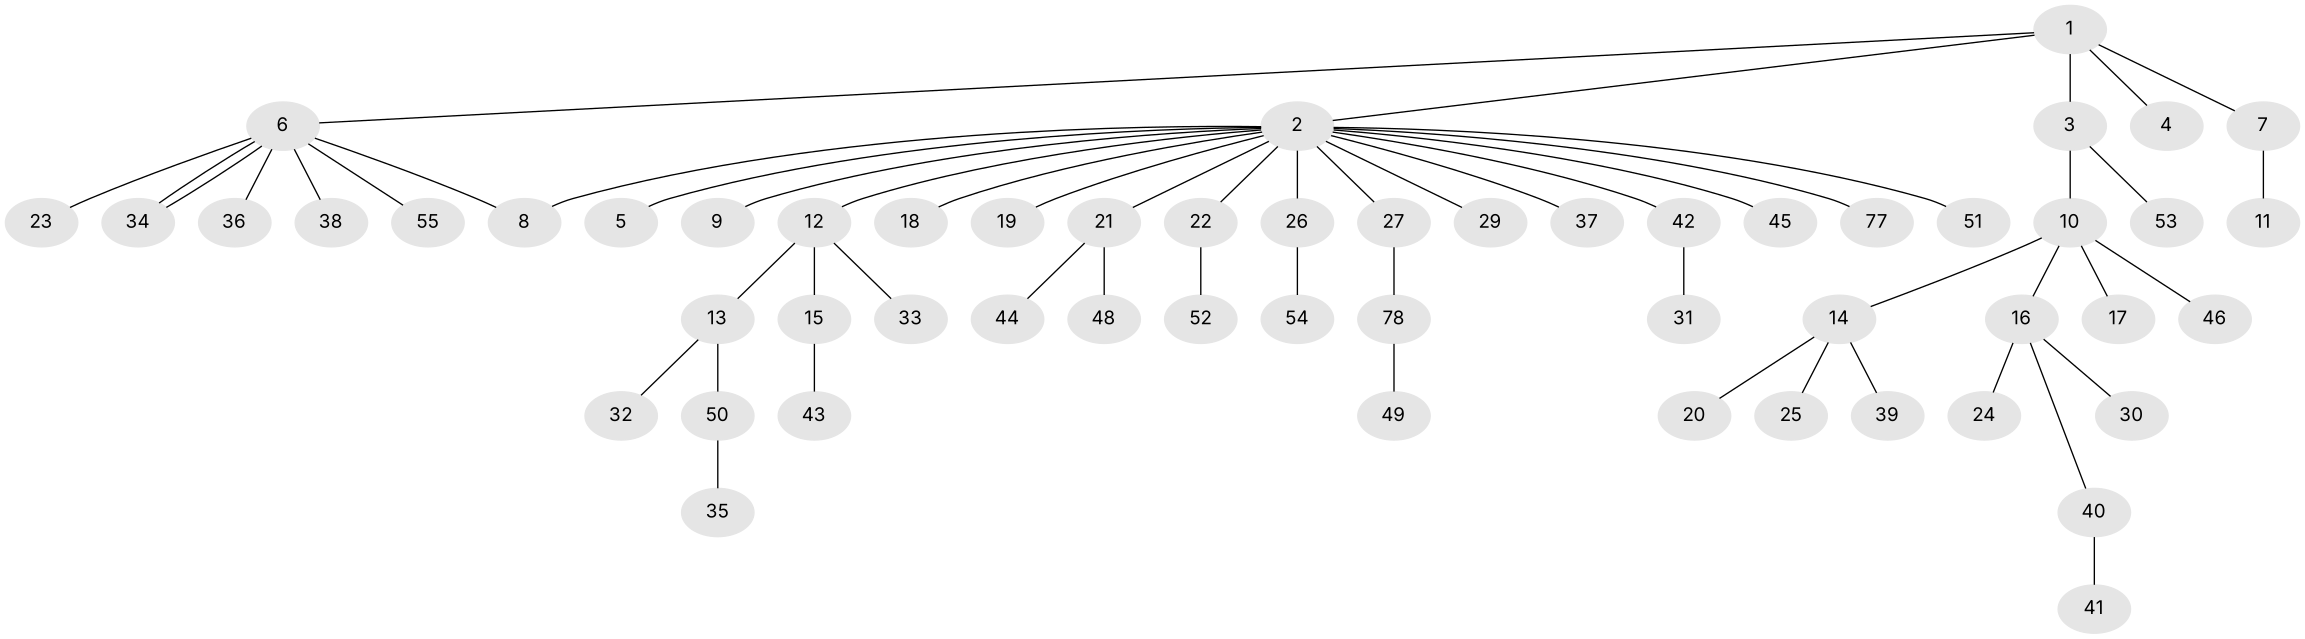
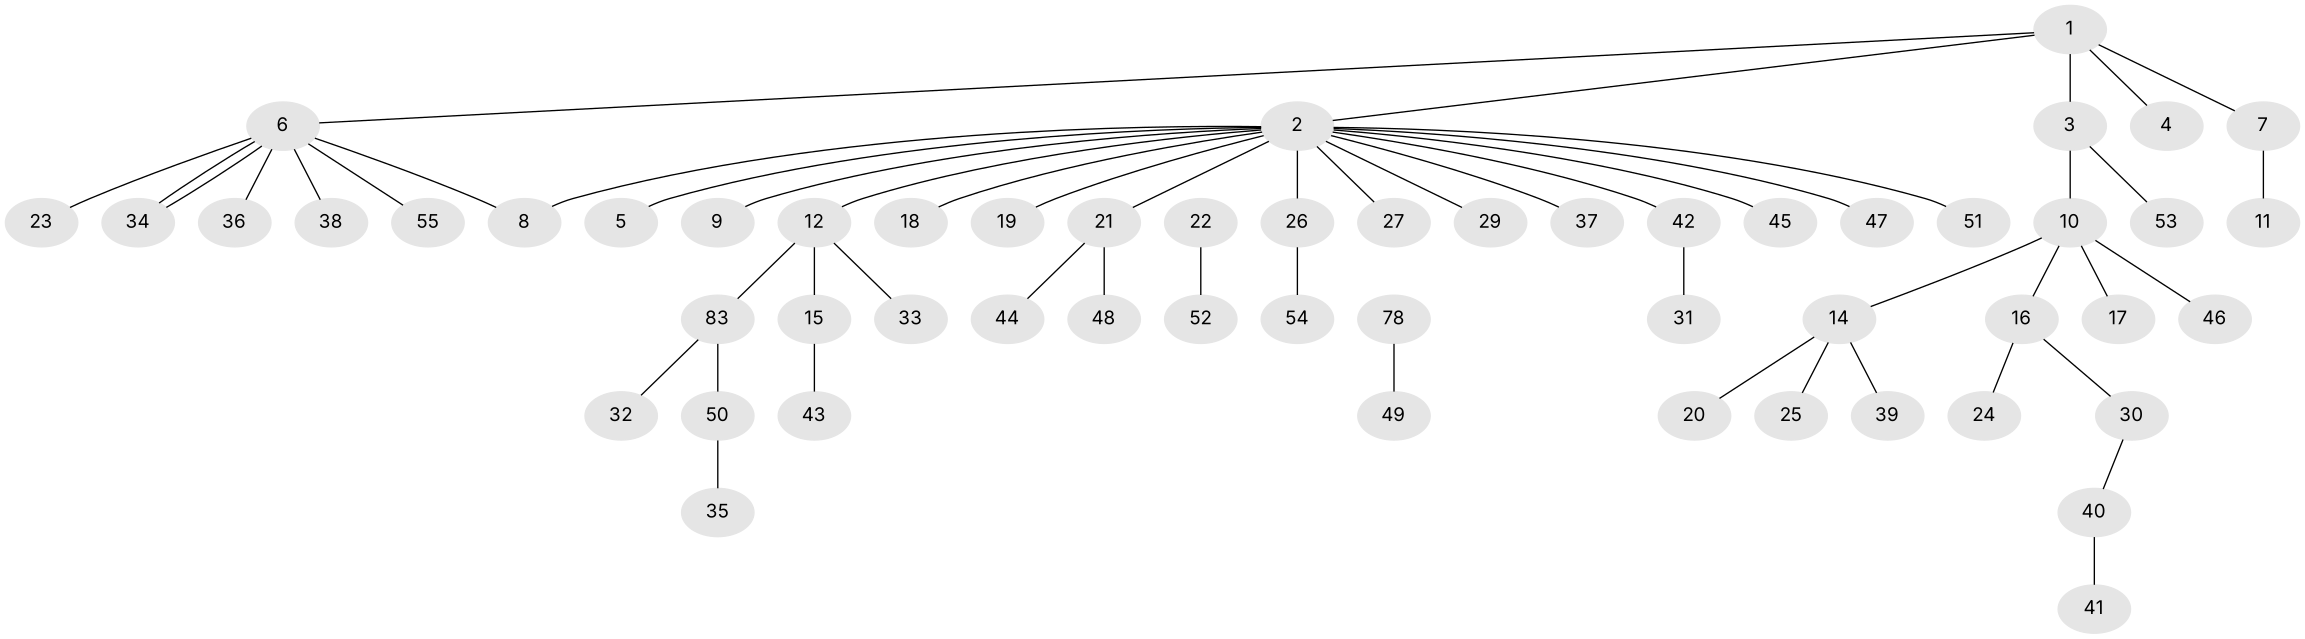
(1249, 174) -> none
(1877, 223) -> (1877, 223)
(1394, 271) -> none
(718, 319) -> (718, 319)
(2058, 416) -> (2113, 464)
